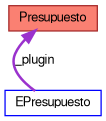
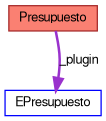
(15, 67) -> (59, 54)
